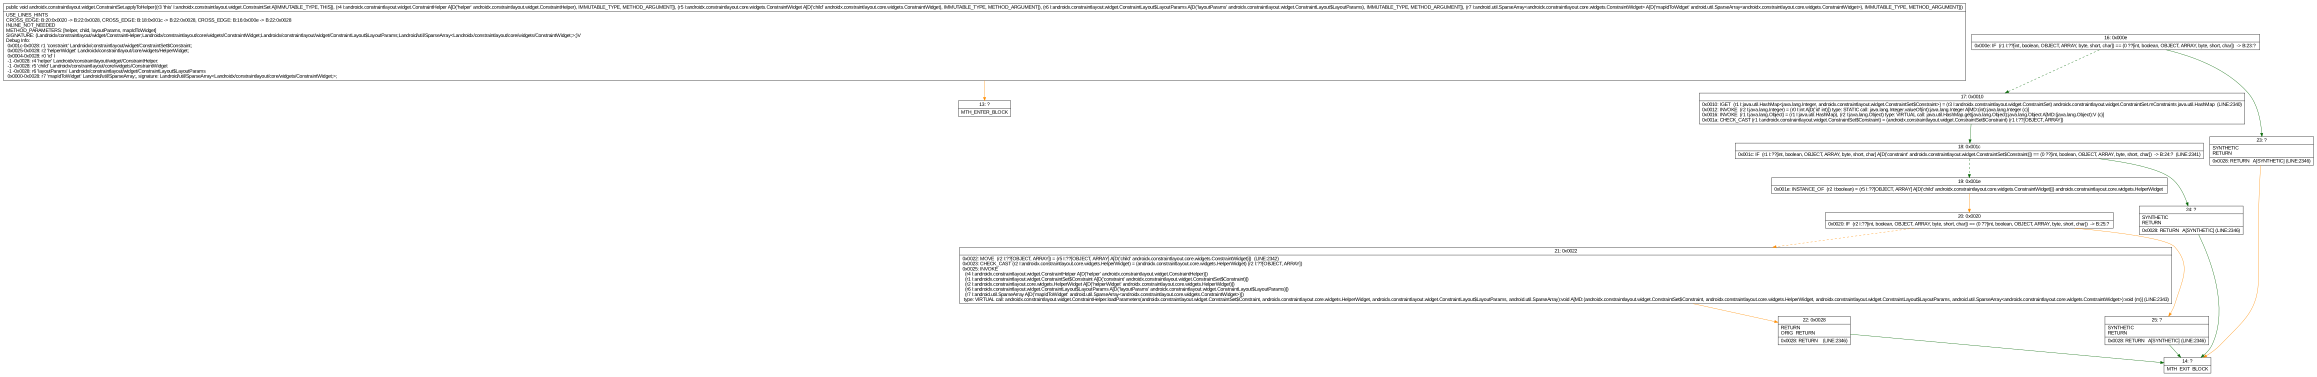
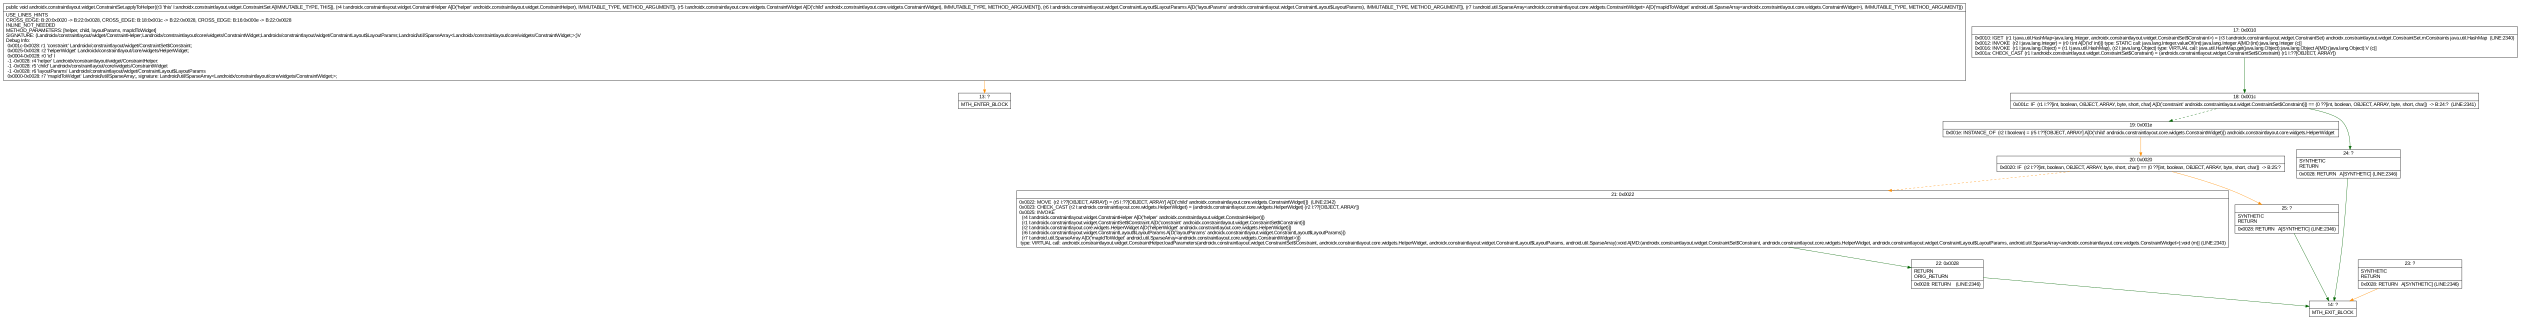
(2116, 42) -> none
(1734, 313) -> (1848, 257)
